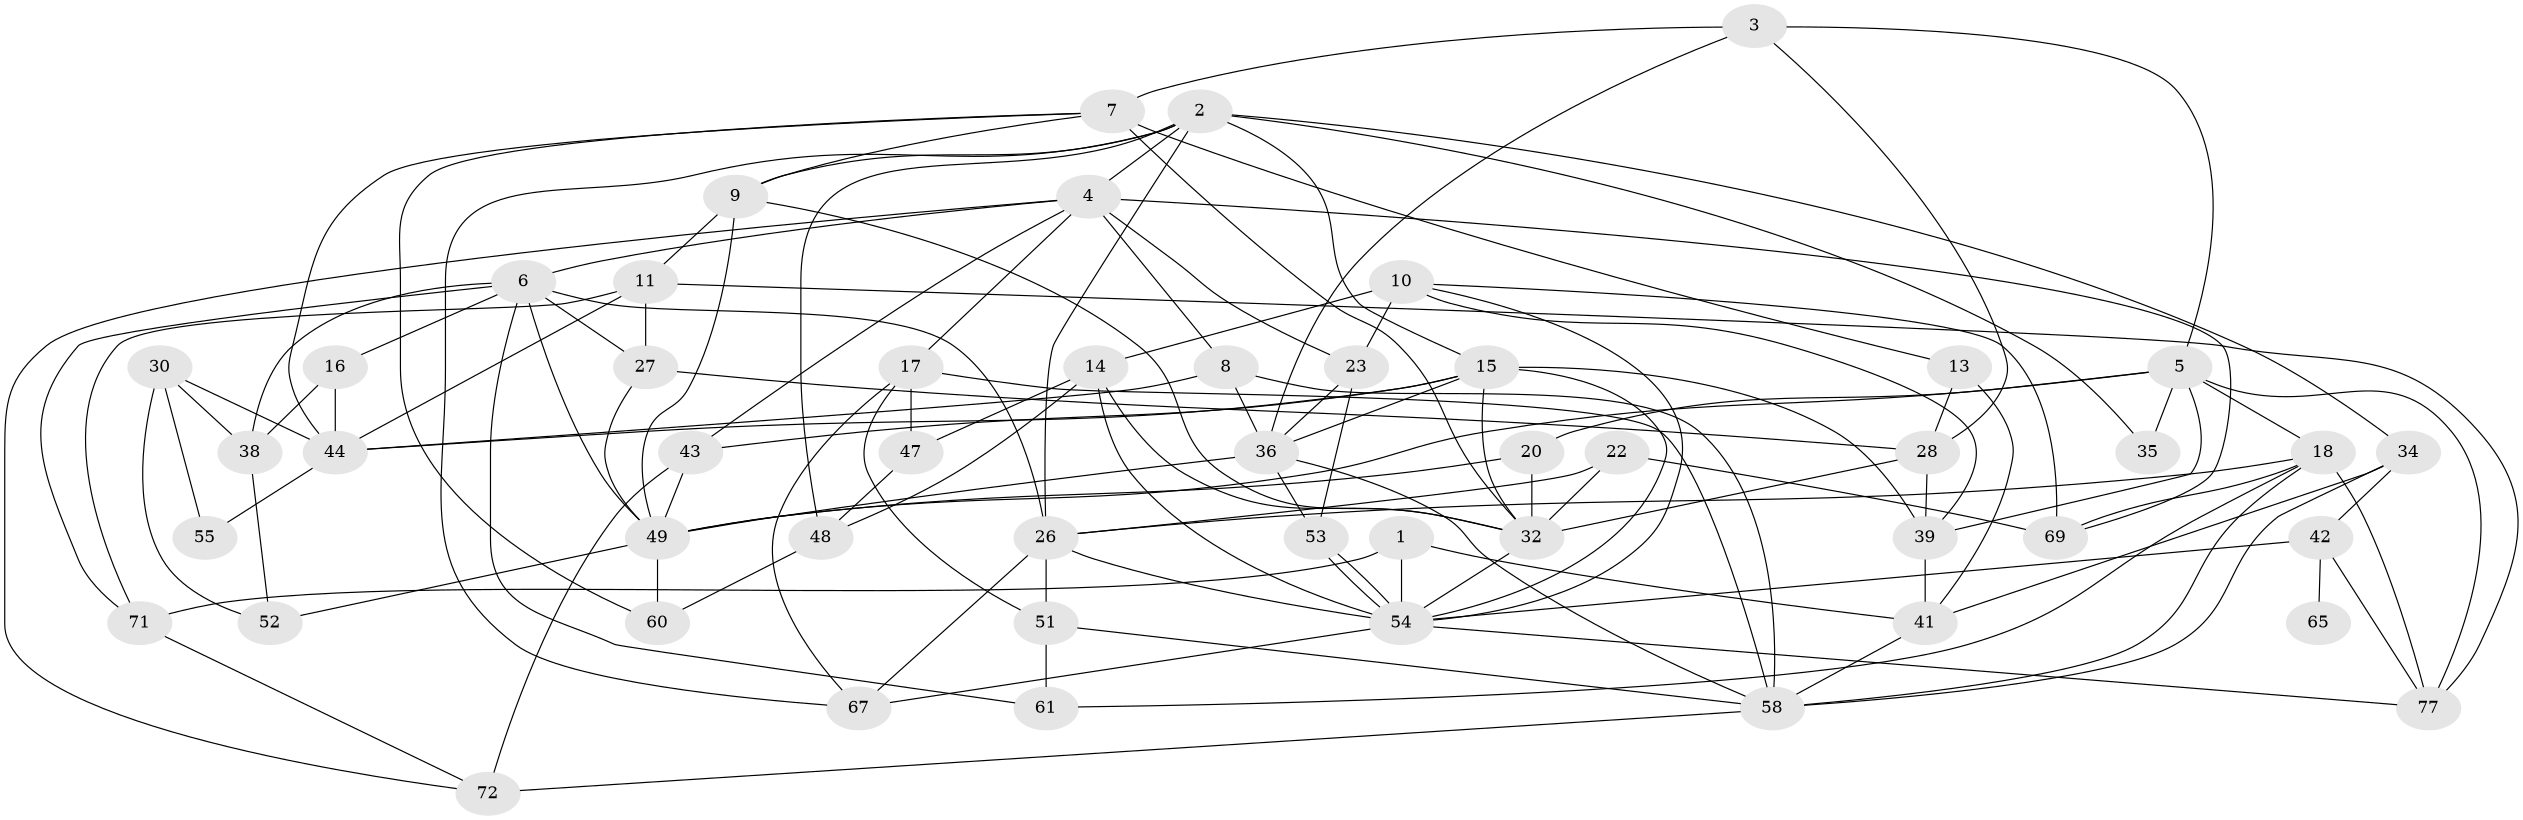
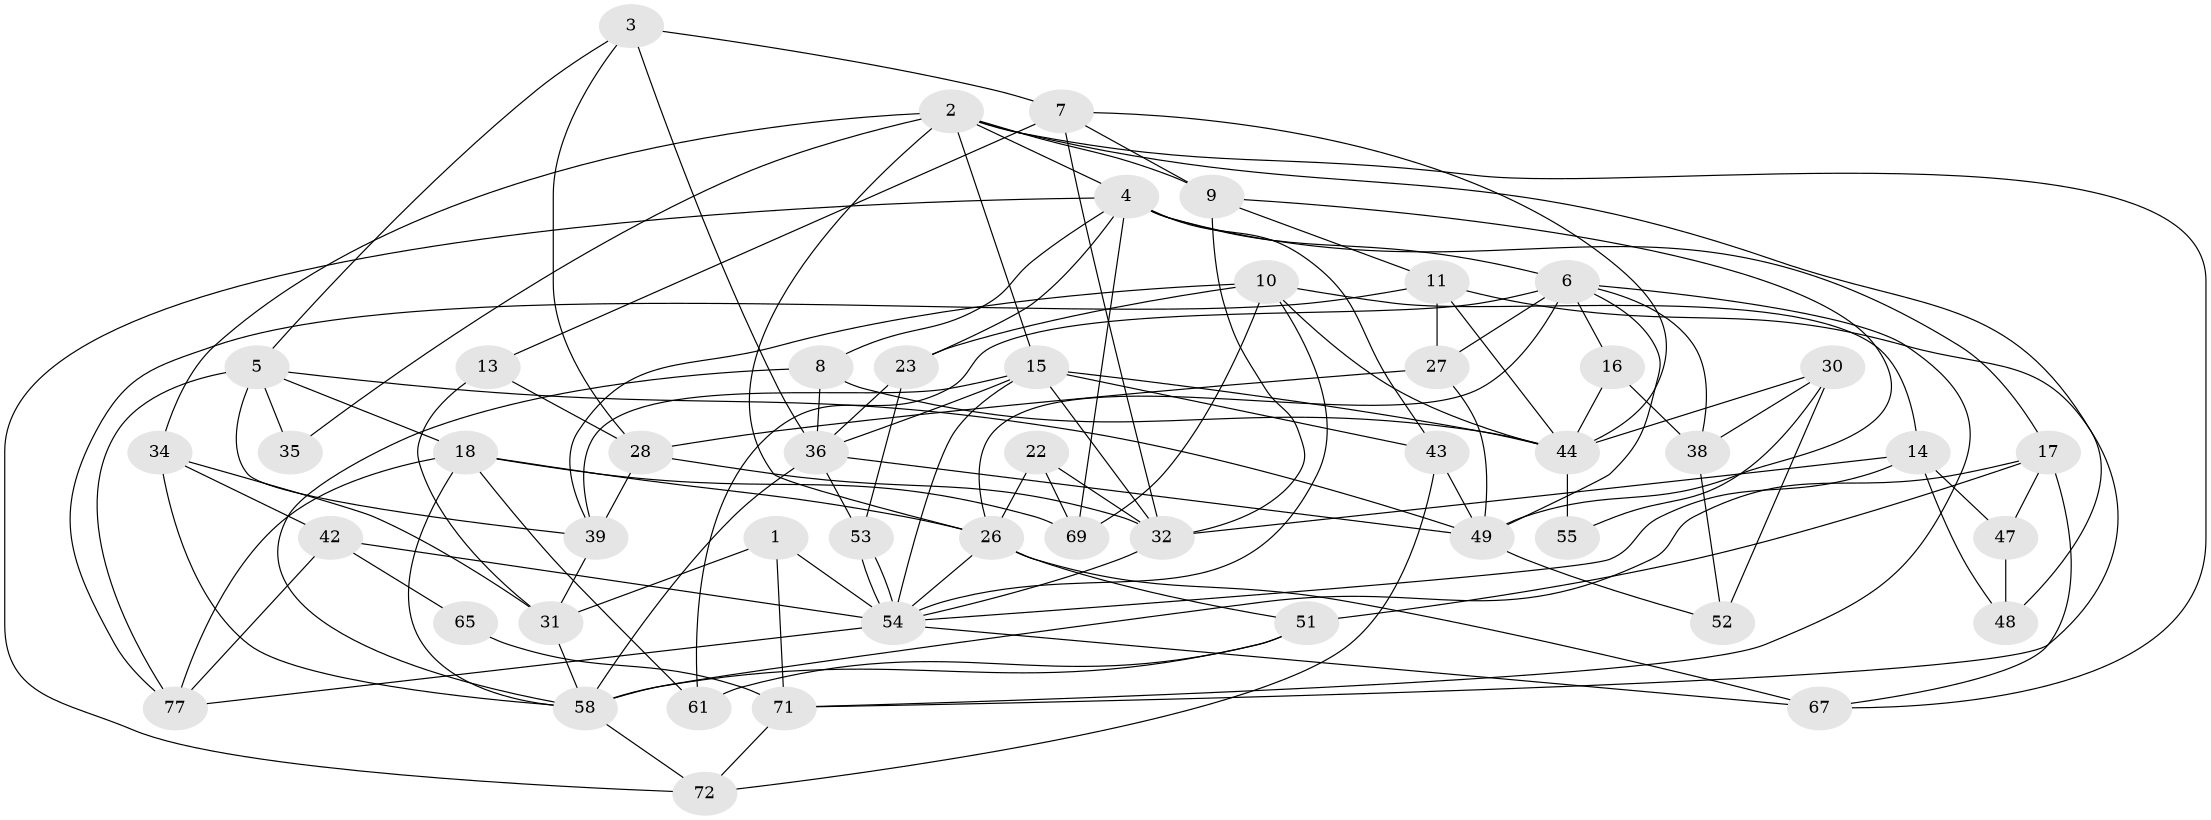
none -> (1381, 380)
(1532, 453) -> none
(658, 623) -> none
(1925, 623) -> (551, 623)
none -> (625, 666)
